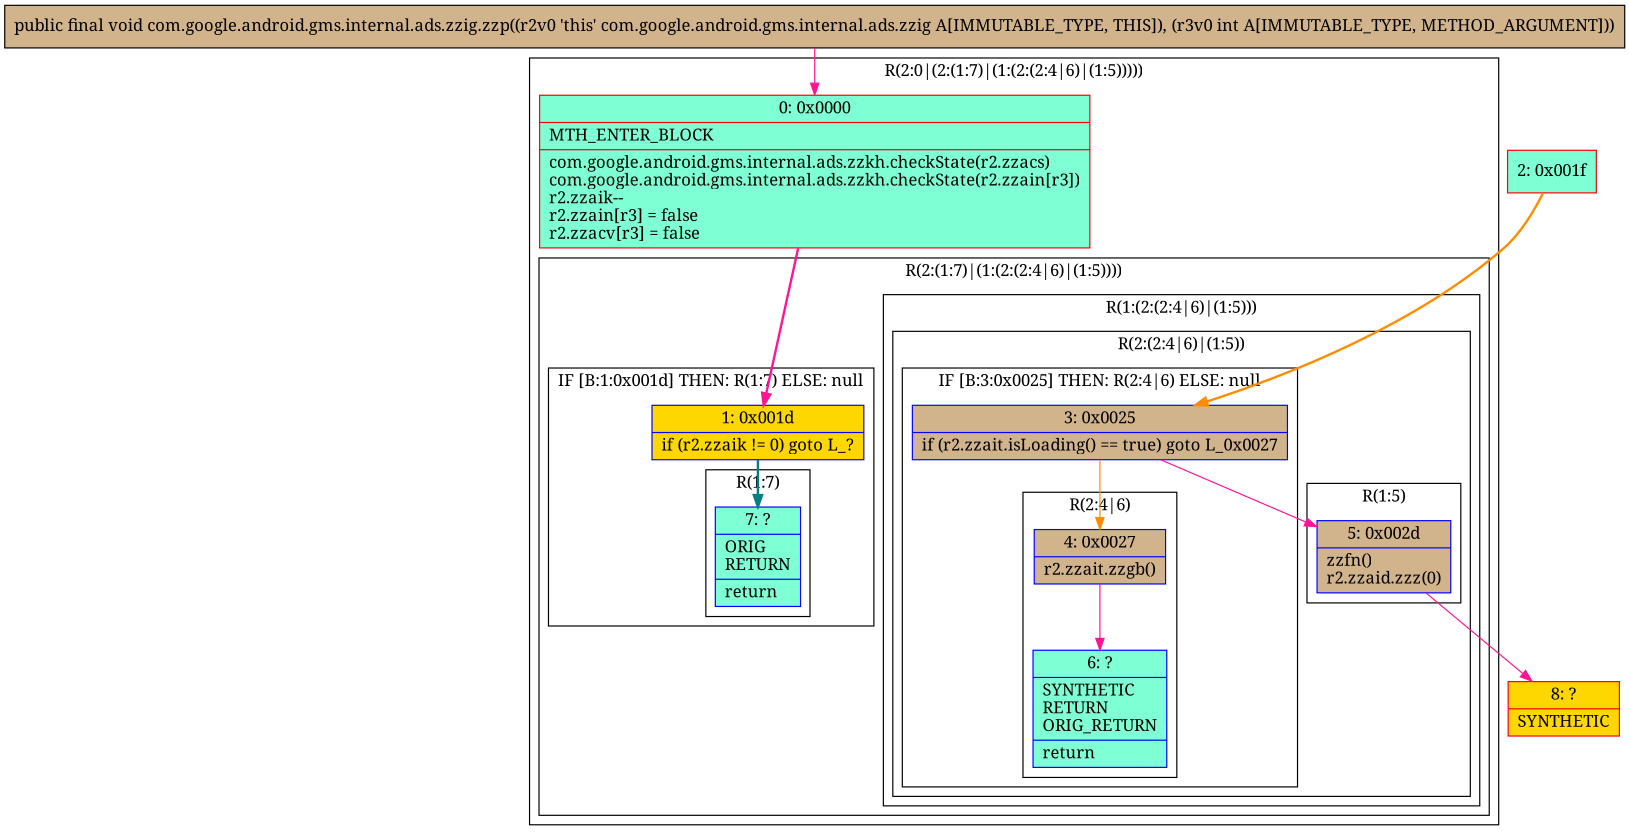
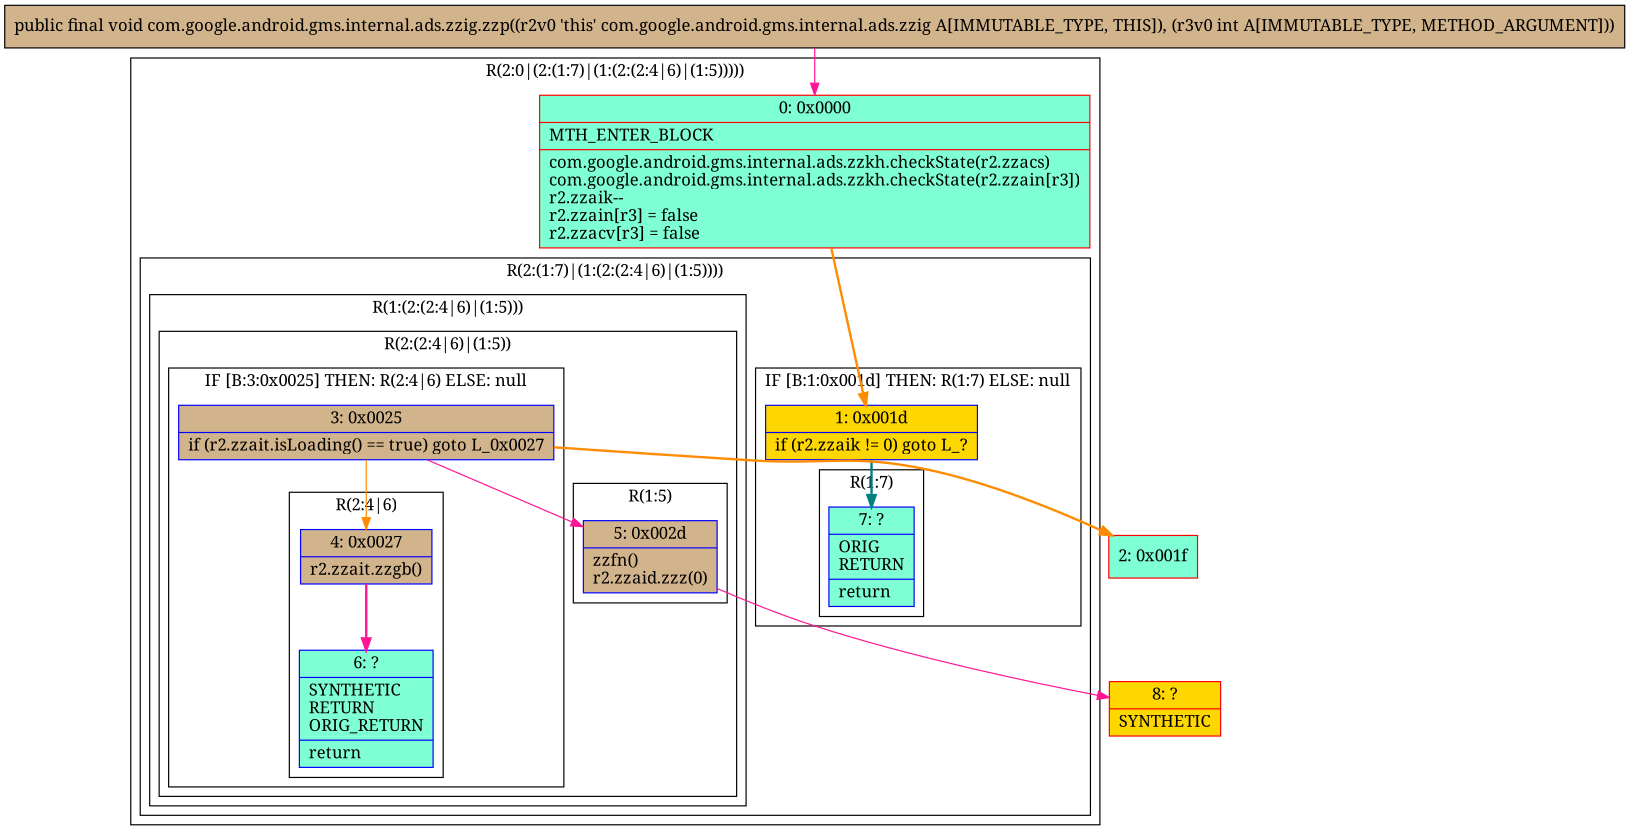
(782, 321) -> (847, 321)
(1393, 323) -> (833, 461)
(1100, 611) -> (366, 611)
